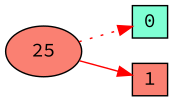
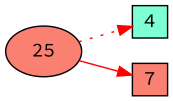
(150, 22) -> (150, 22)
(150, 80) -> (150, 80)
